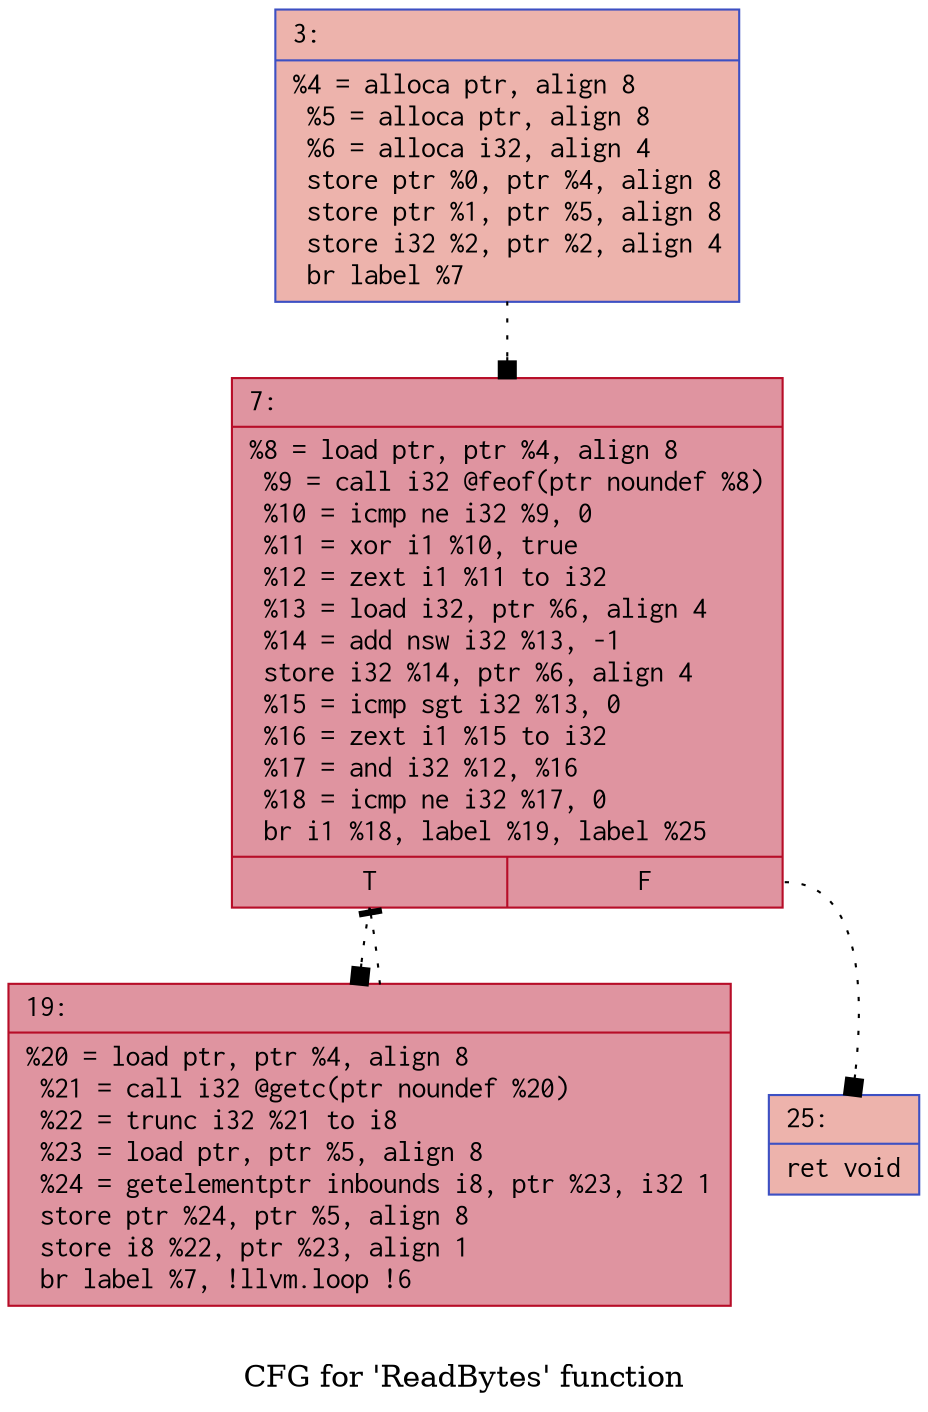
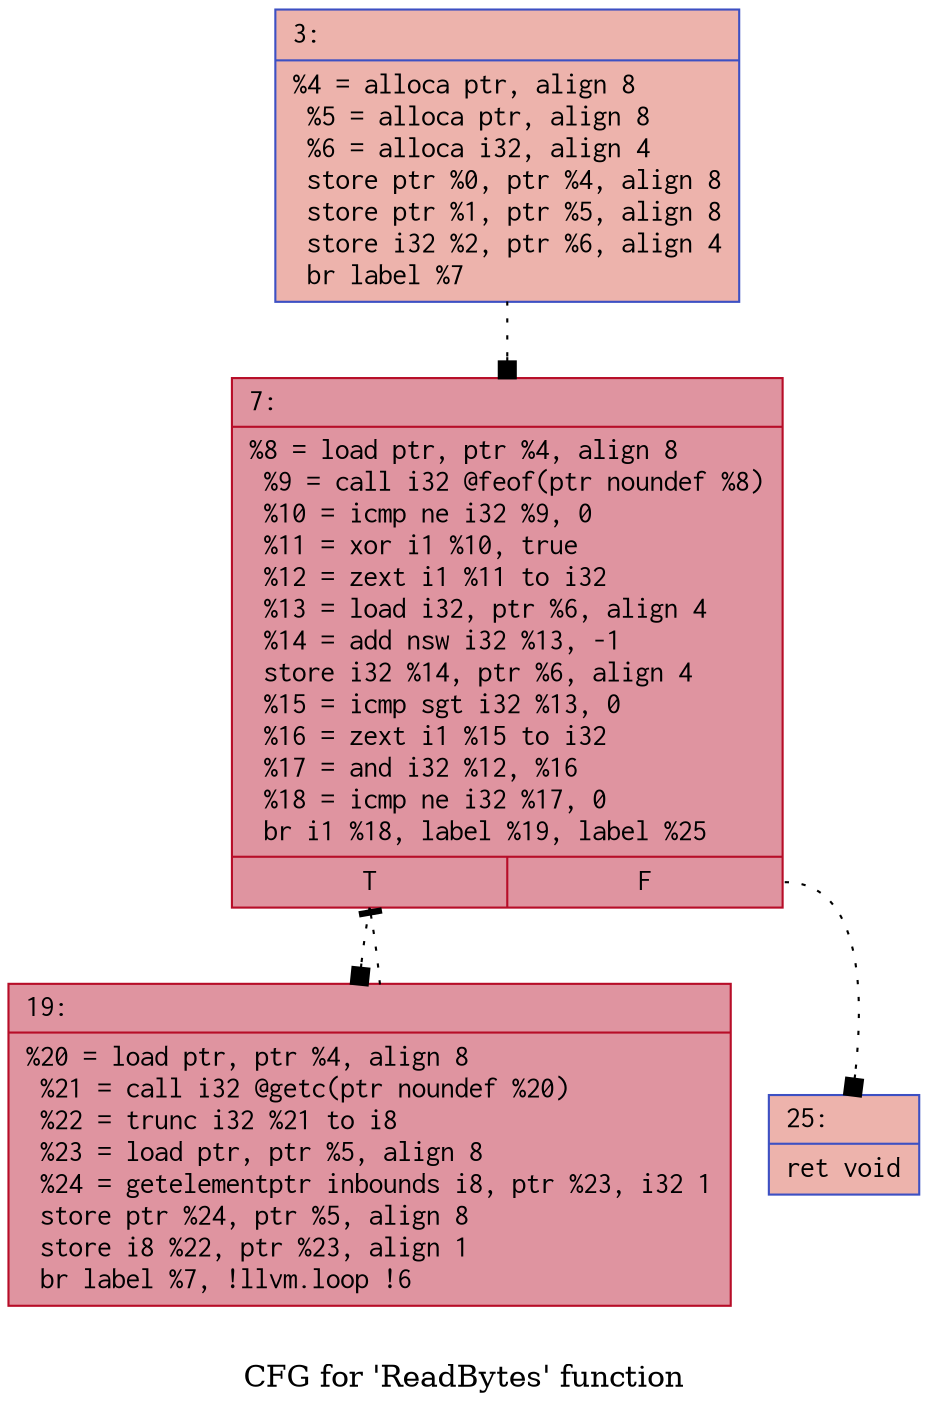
(507, 244) -> (507, 244)
